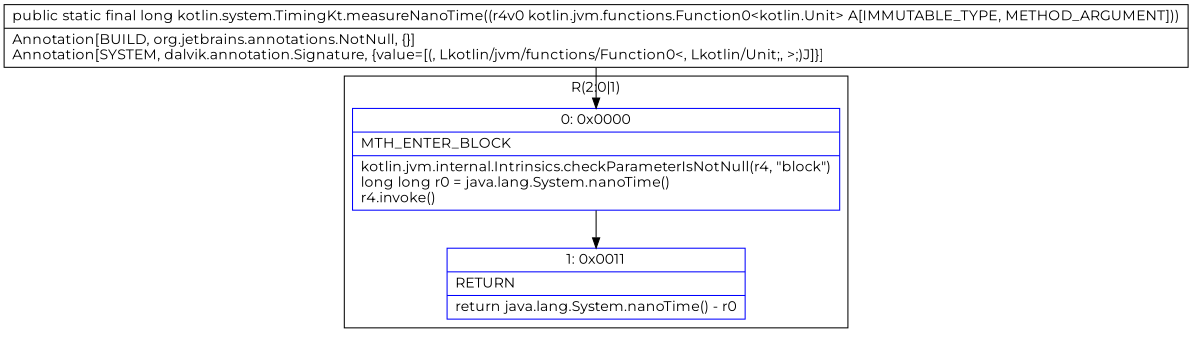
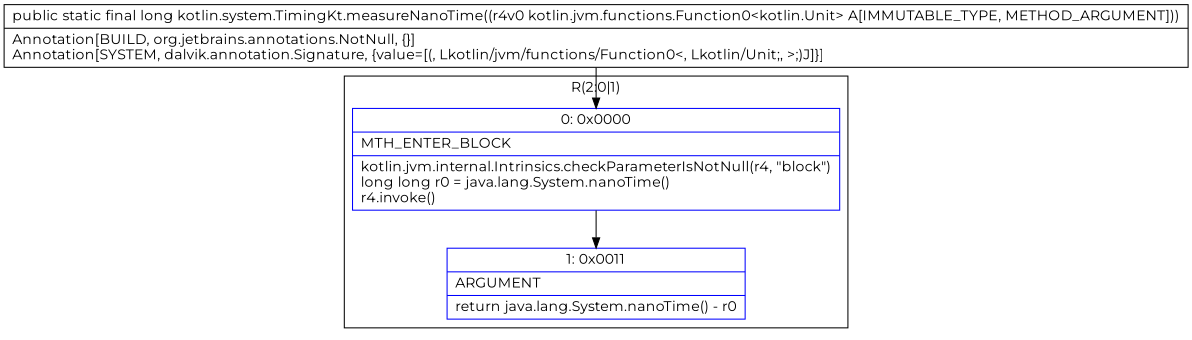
(486, 283) -> (498, 283)
